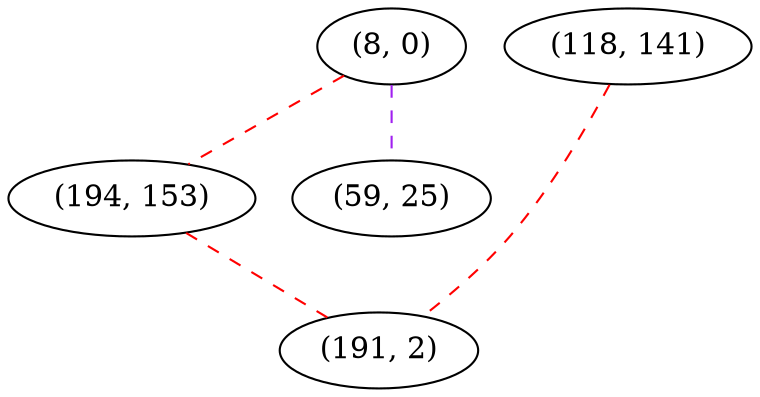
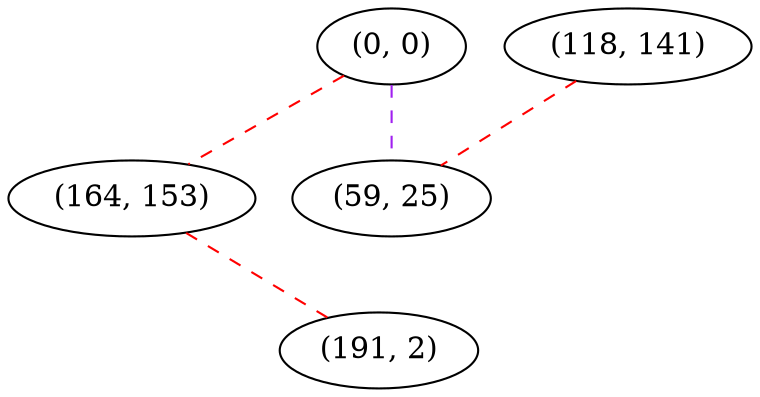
(392, 46) -> (392, 46)
(132, 198) -> (132, 198)
(530, 211) -> (509, 123)
